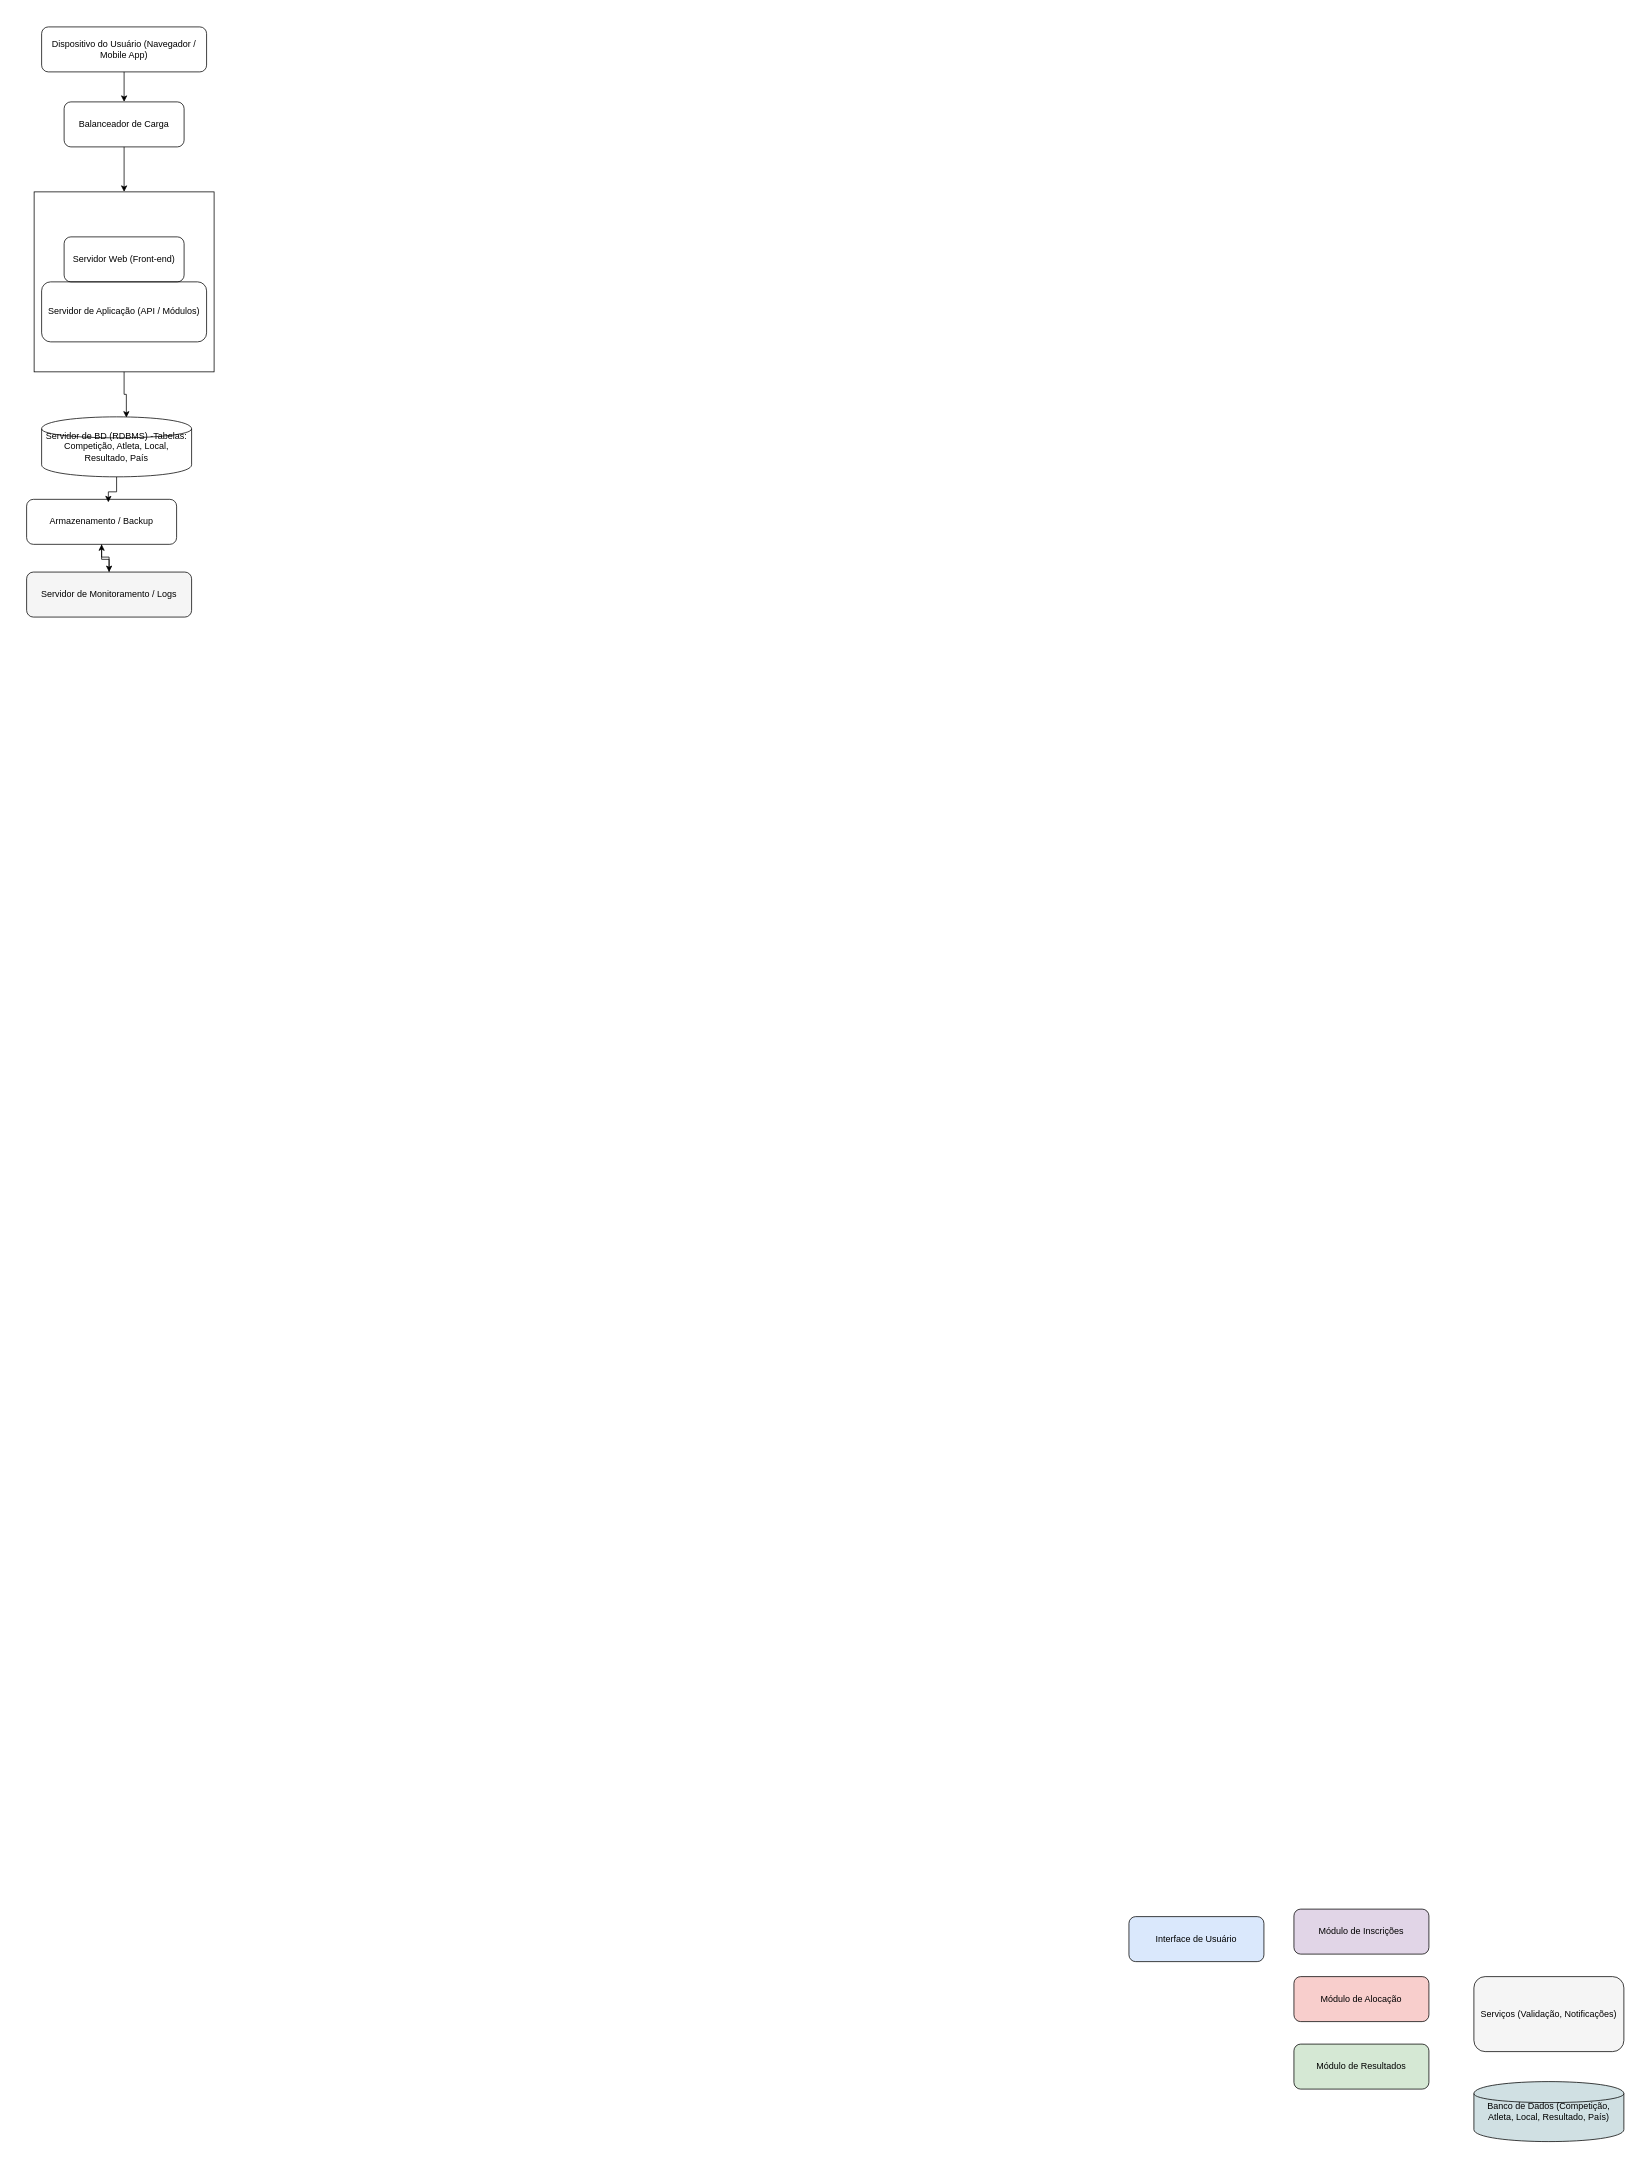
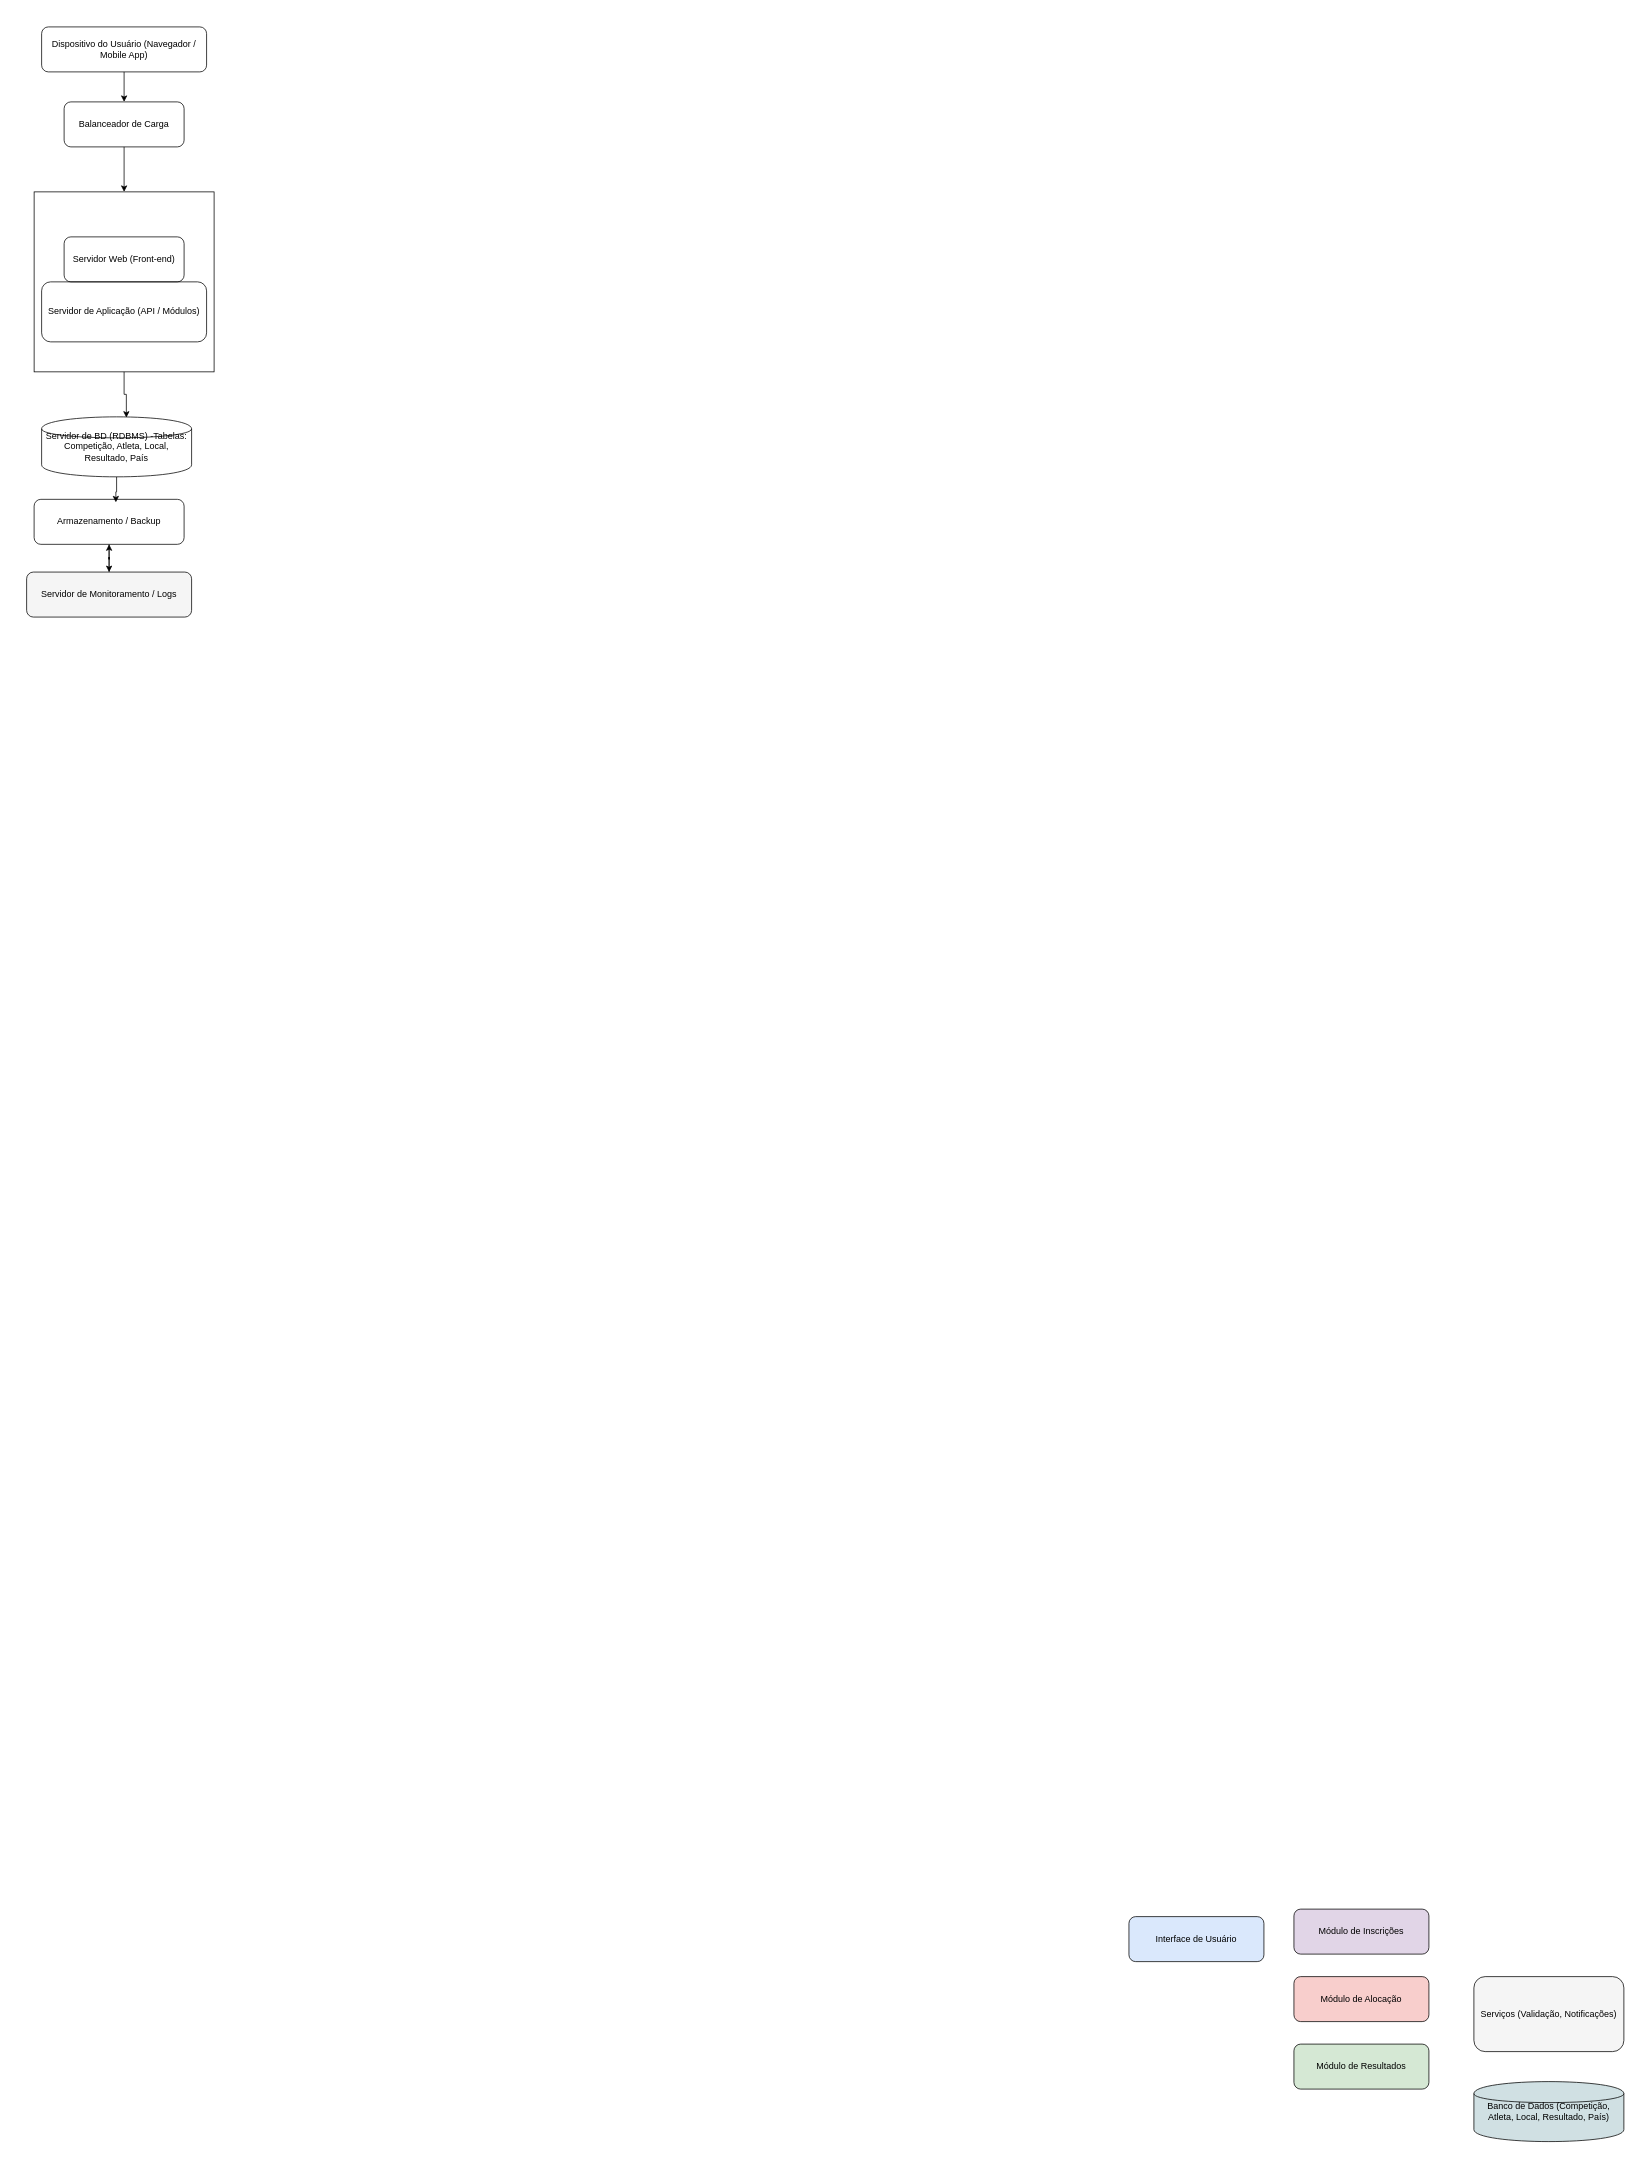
(102, 522) -> (109, 522)
